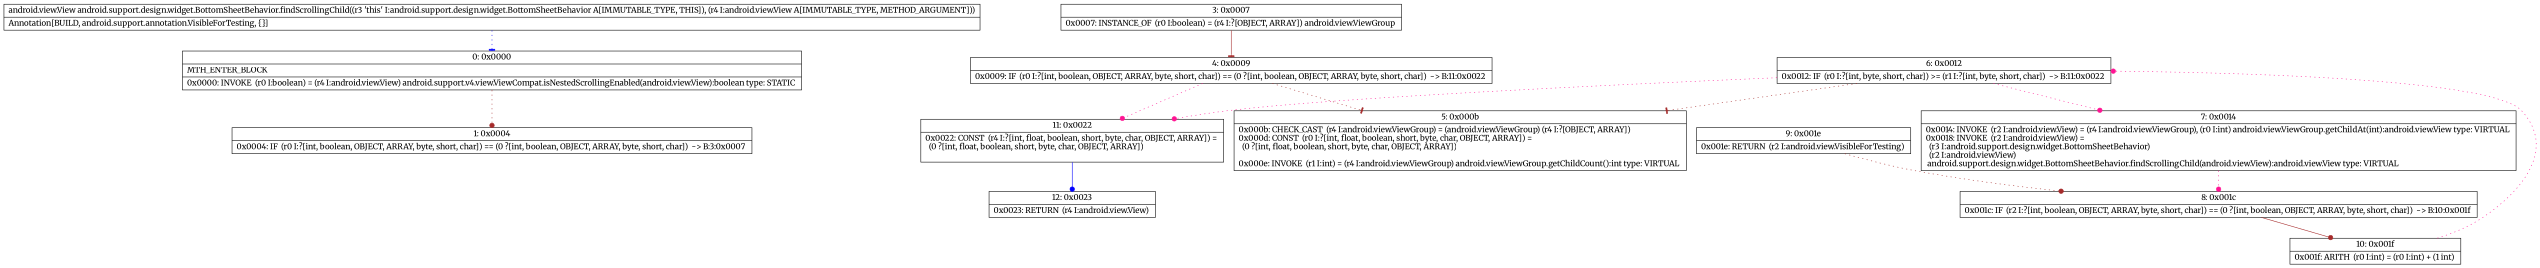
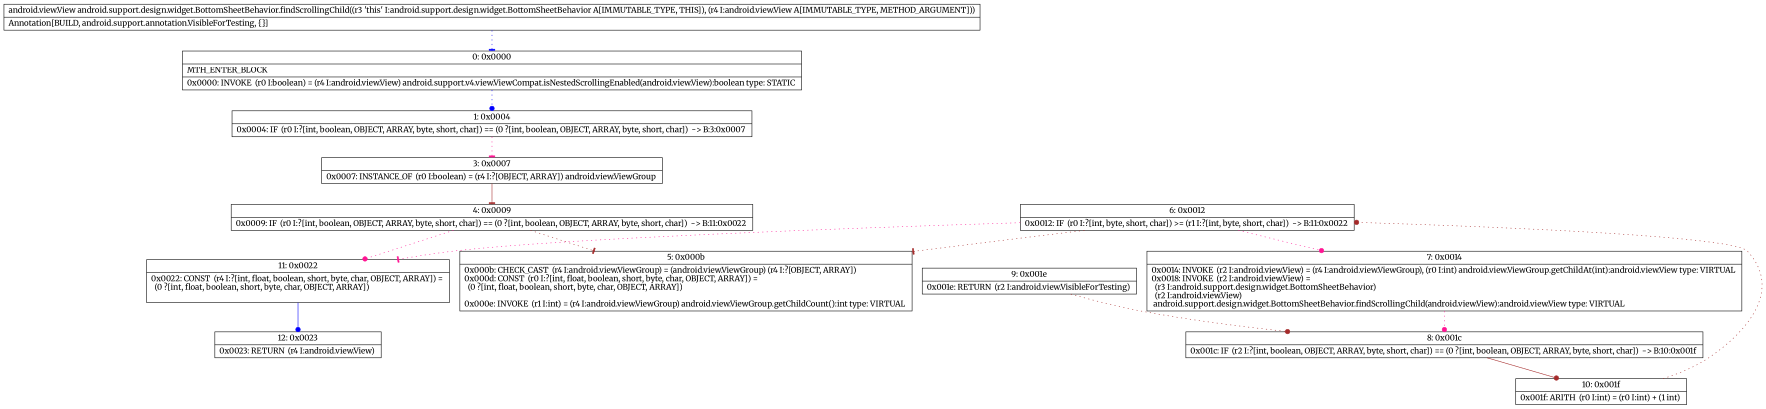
(2411, 85) -> (1645, 236)
(1476, 92) -> (710, 234)
(492, 107) -> (492, 98)
none -> (492, 146)
